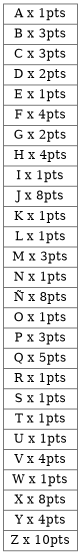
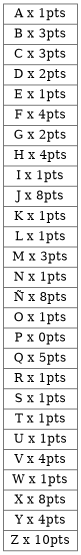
(41, 338) -> (41, 338)
